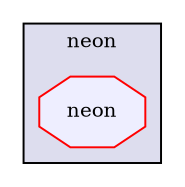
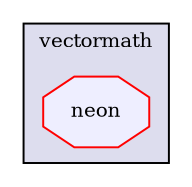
(92, 42) -> (96, 42)
